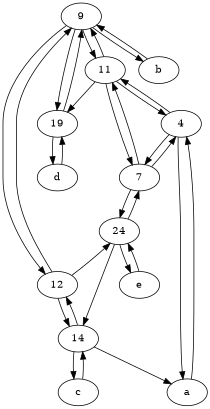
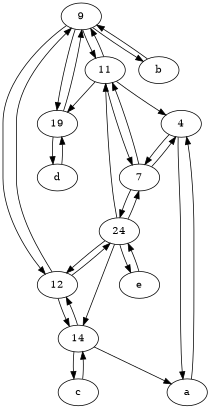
(149, 97) -> (109, 155)
none -> (88, 254)
